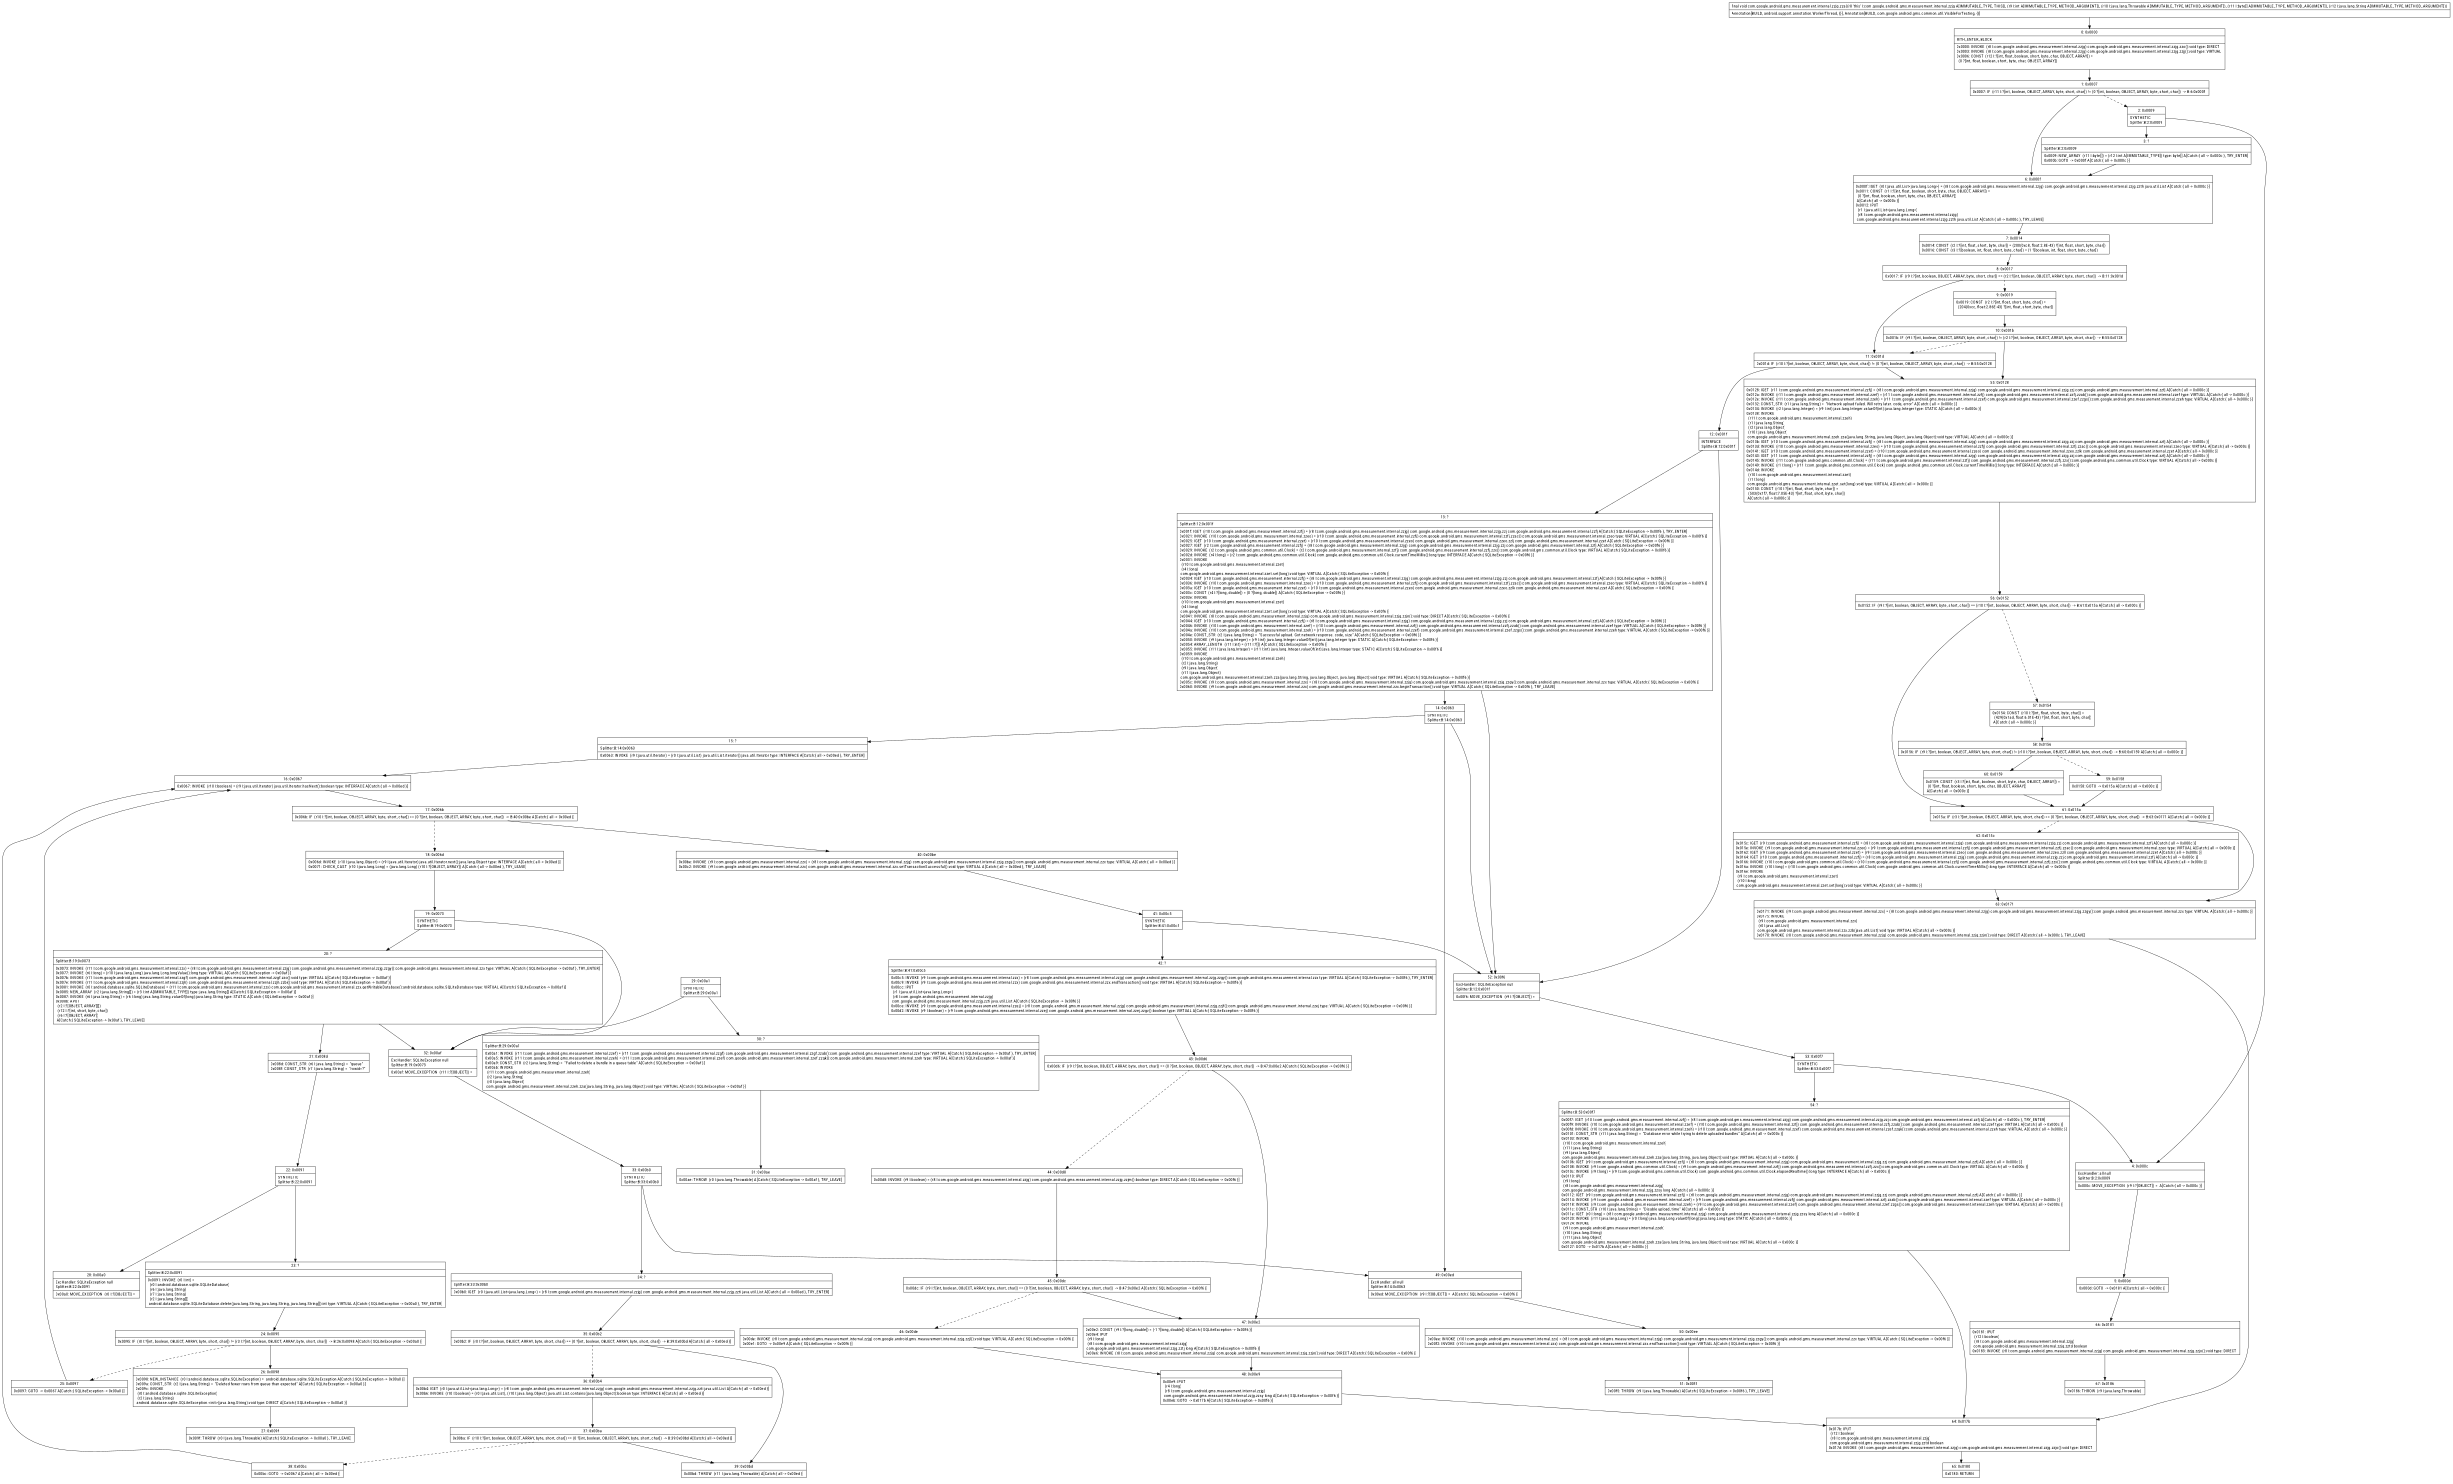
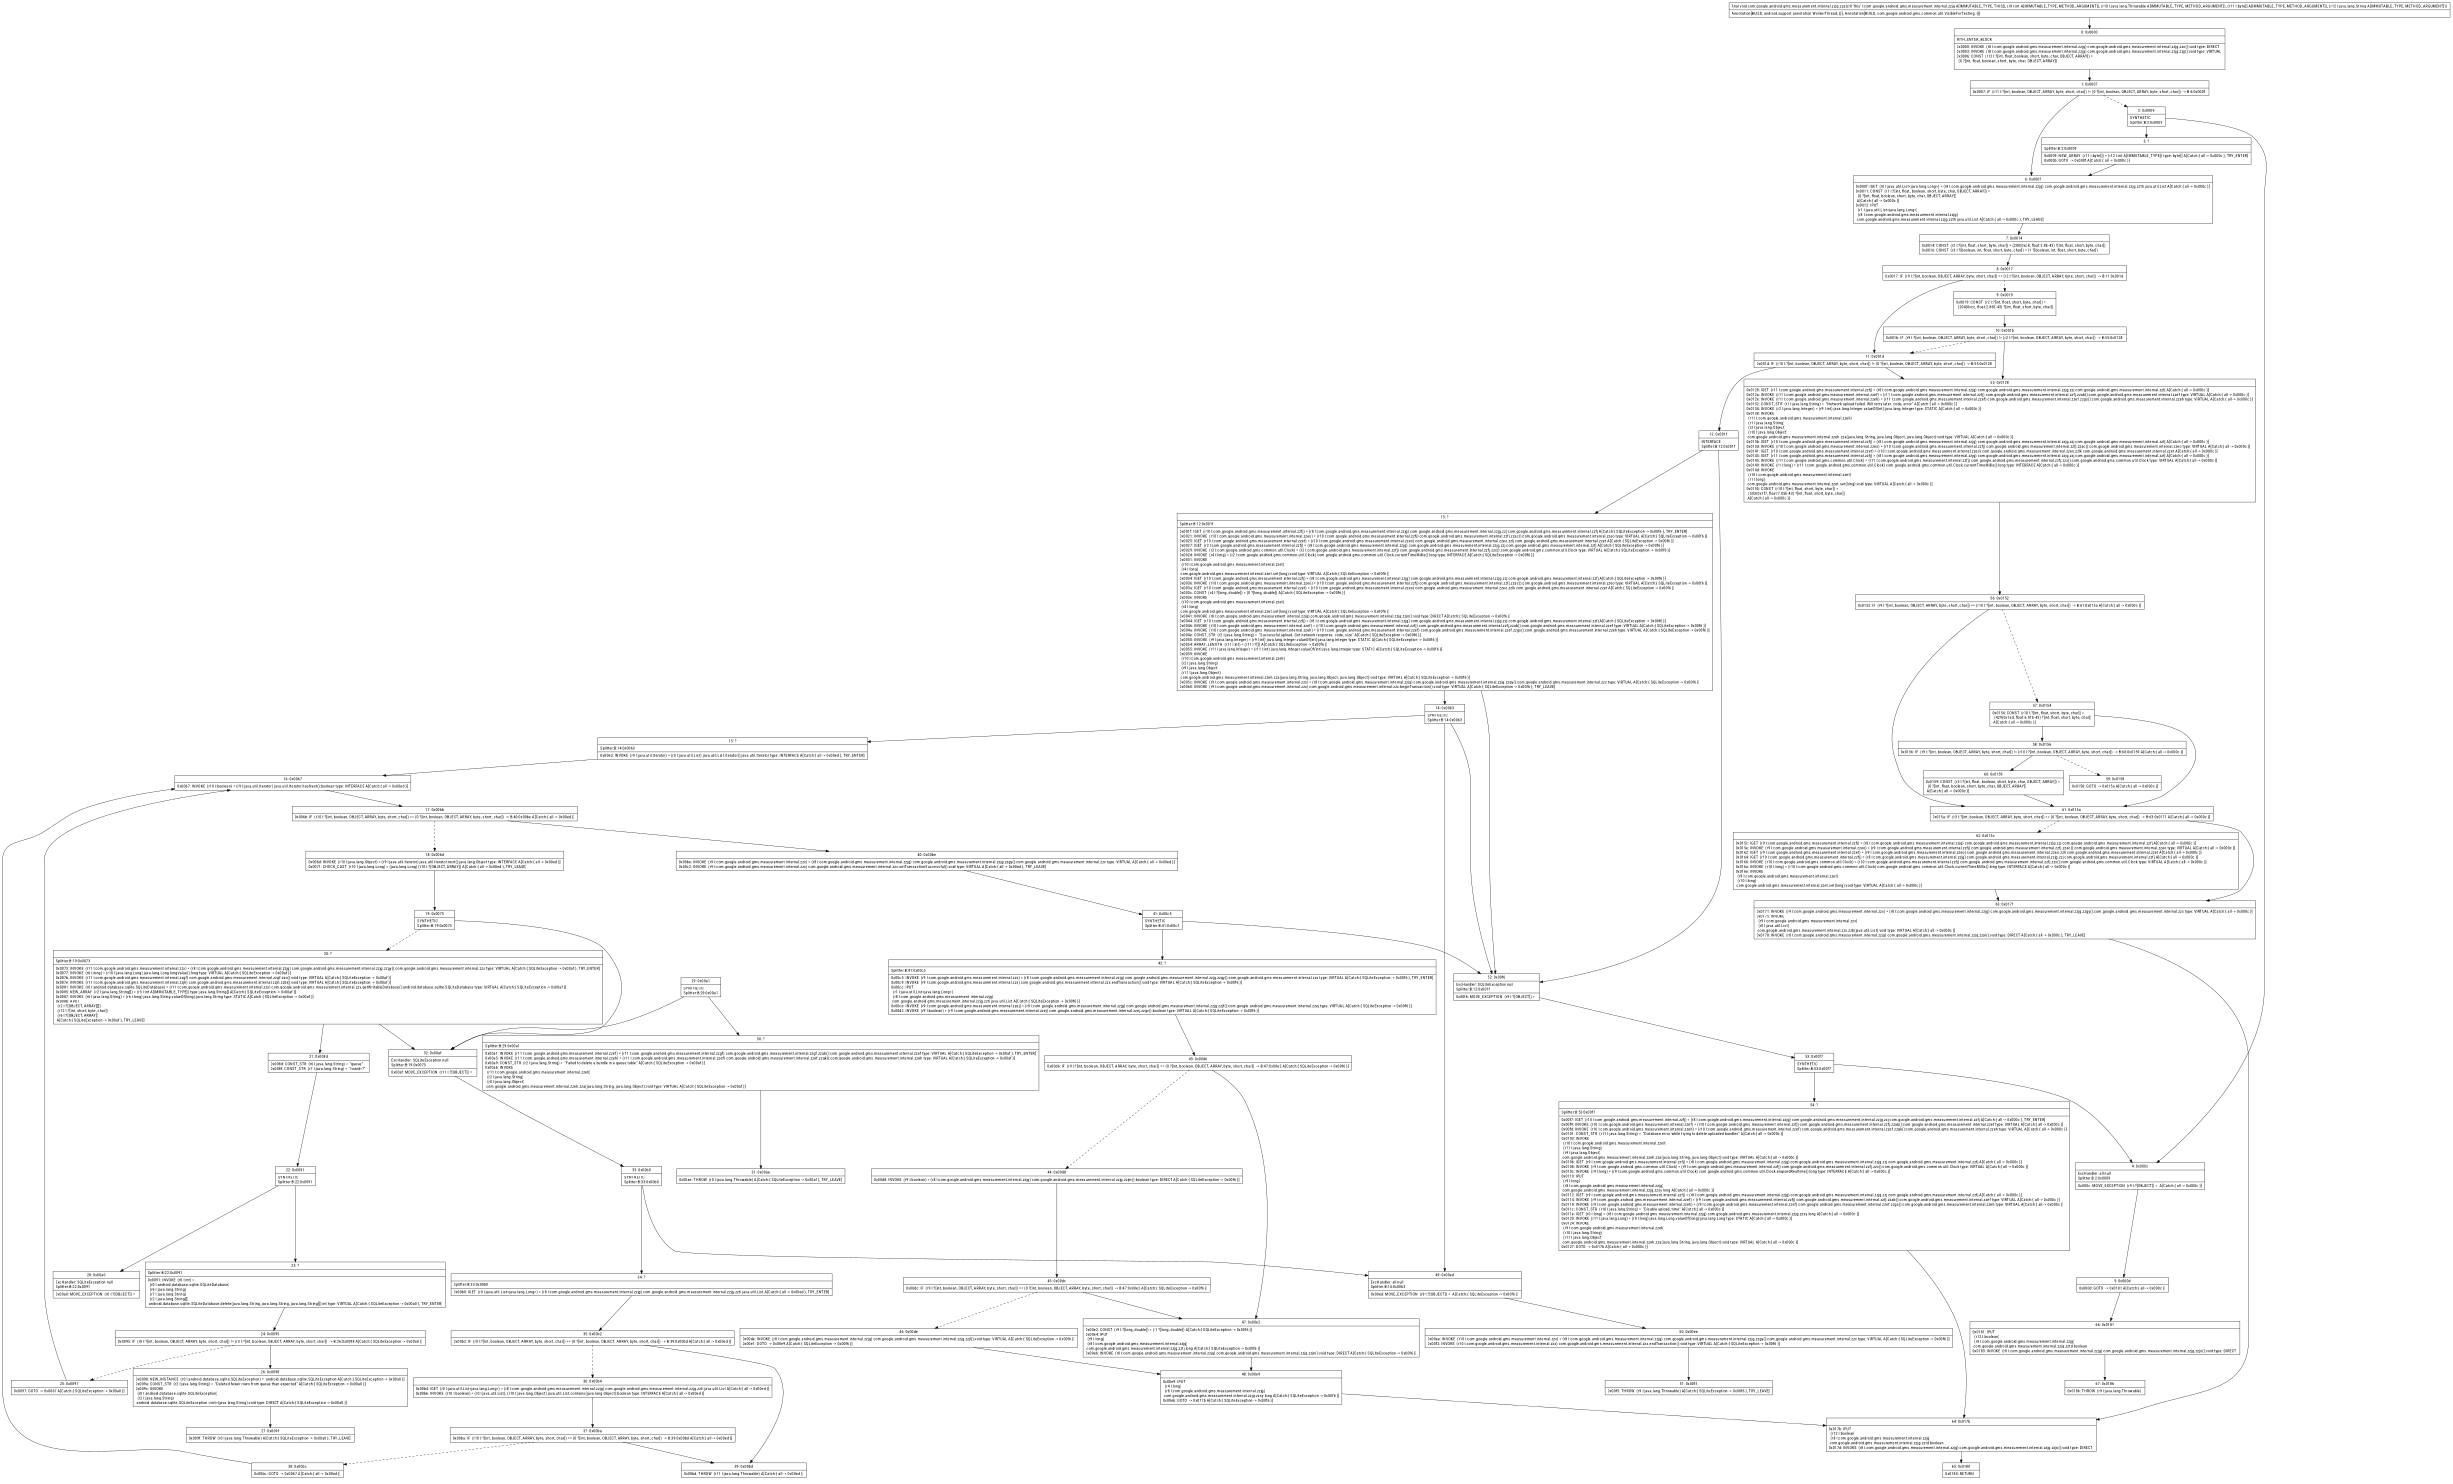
(2095, 797) -> (2192, 743)
(404, 939) -> (404, 939)
